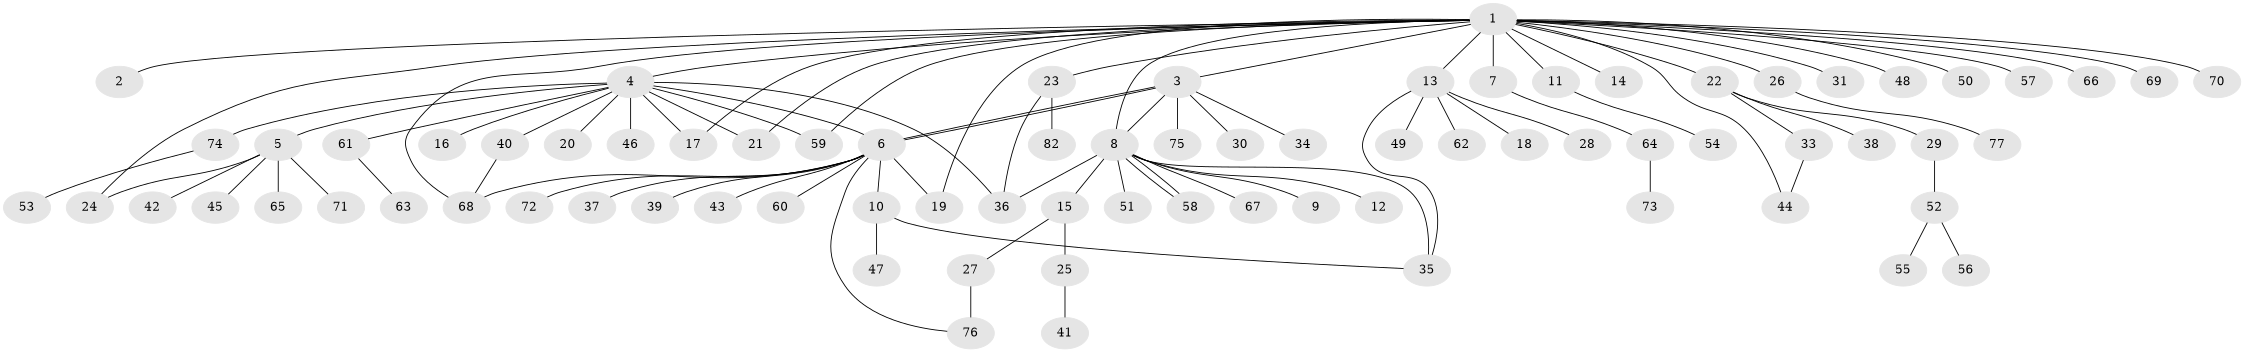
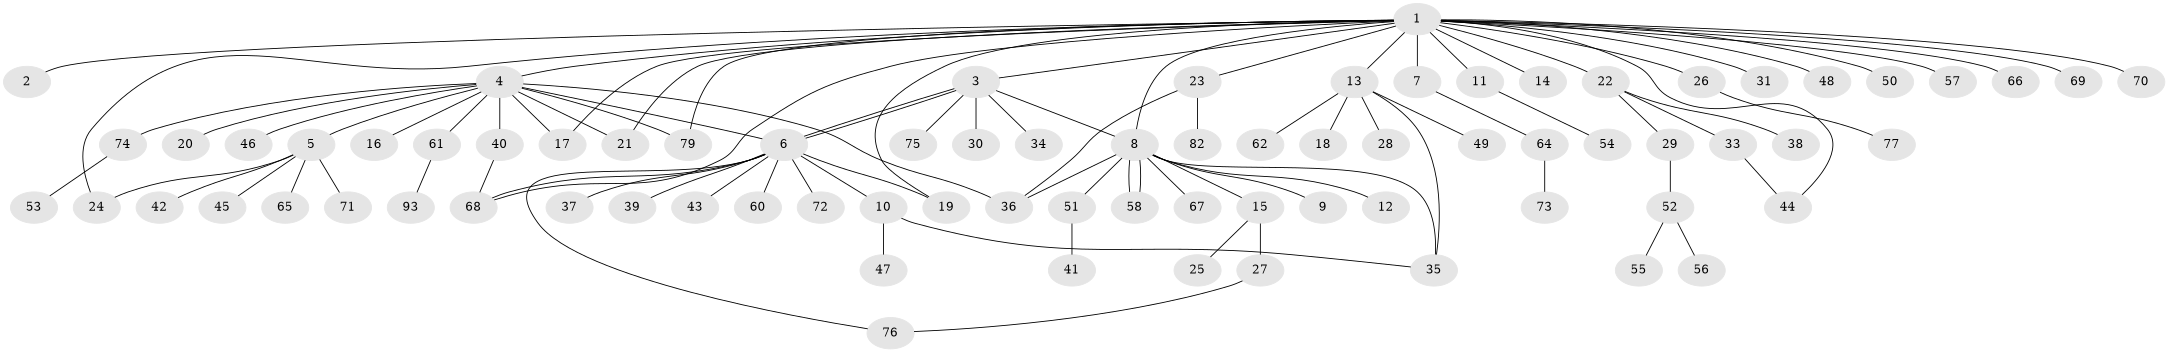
(819, 145) -> (688, 145)
(404, 208) -> (411, 208)
(1065, 302) -> (1072, 239)
